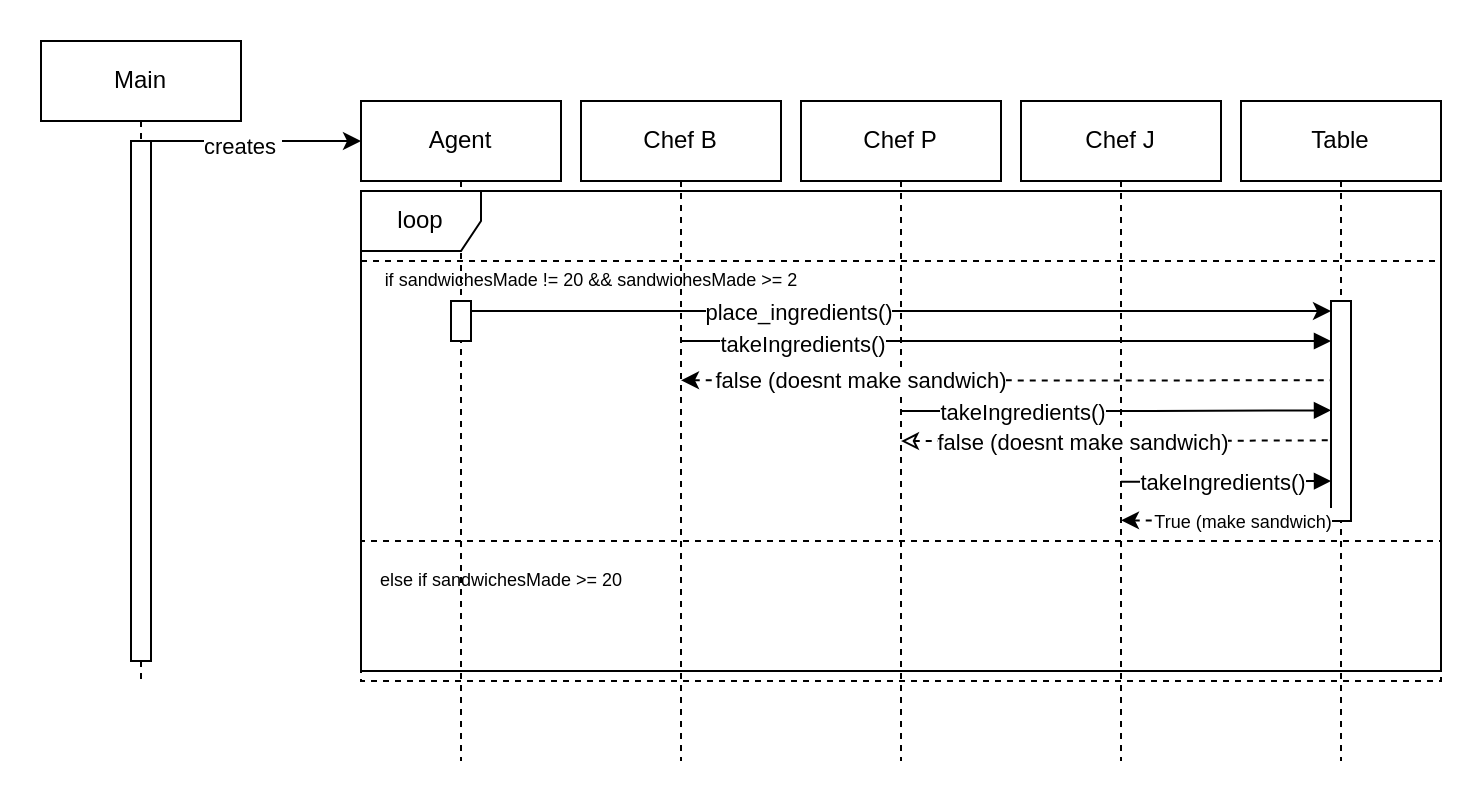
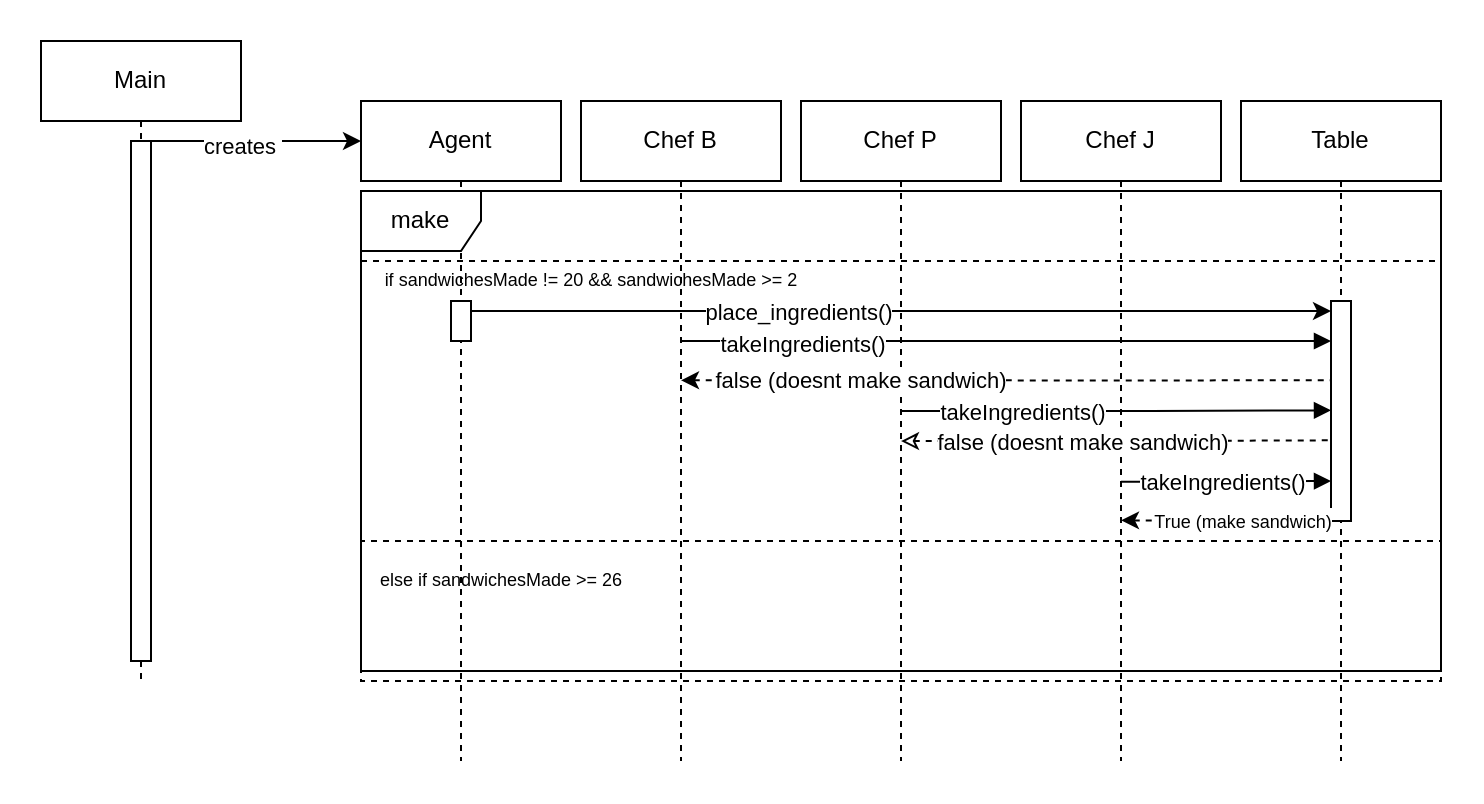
(421, 221) -> (421, 221)
(502, 581) -> (502, 581)
